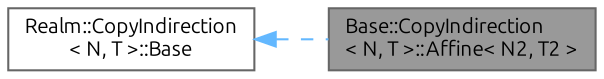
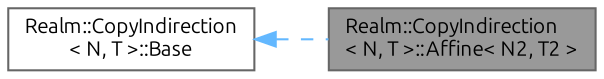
(462, 39) -> (462, 39)
